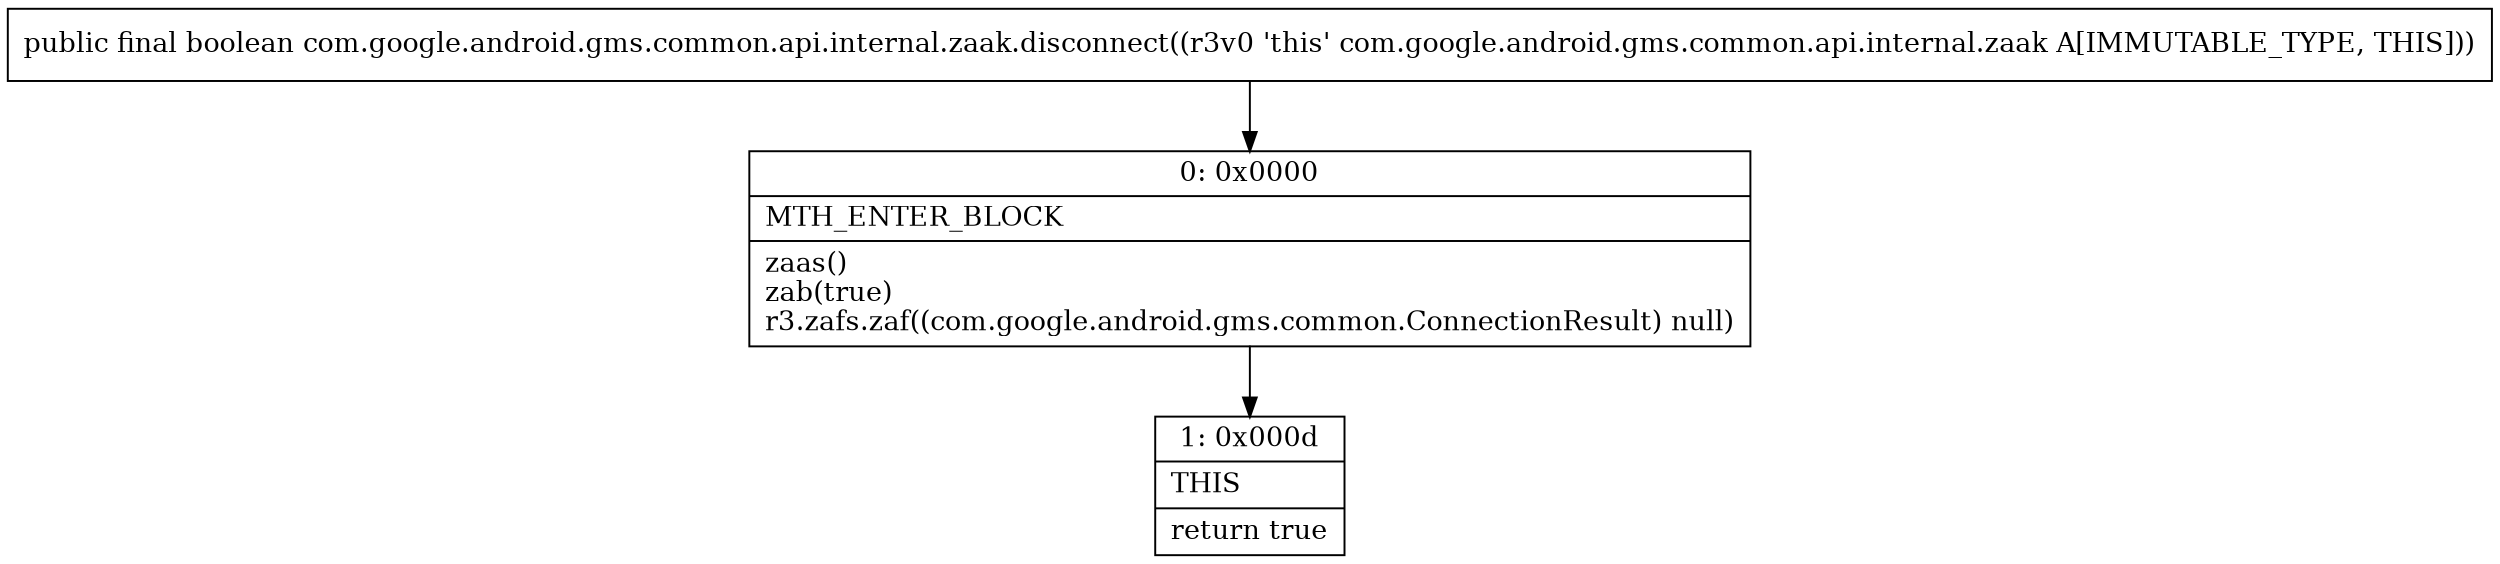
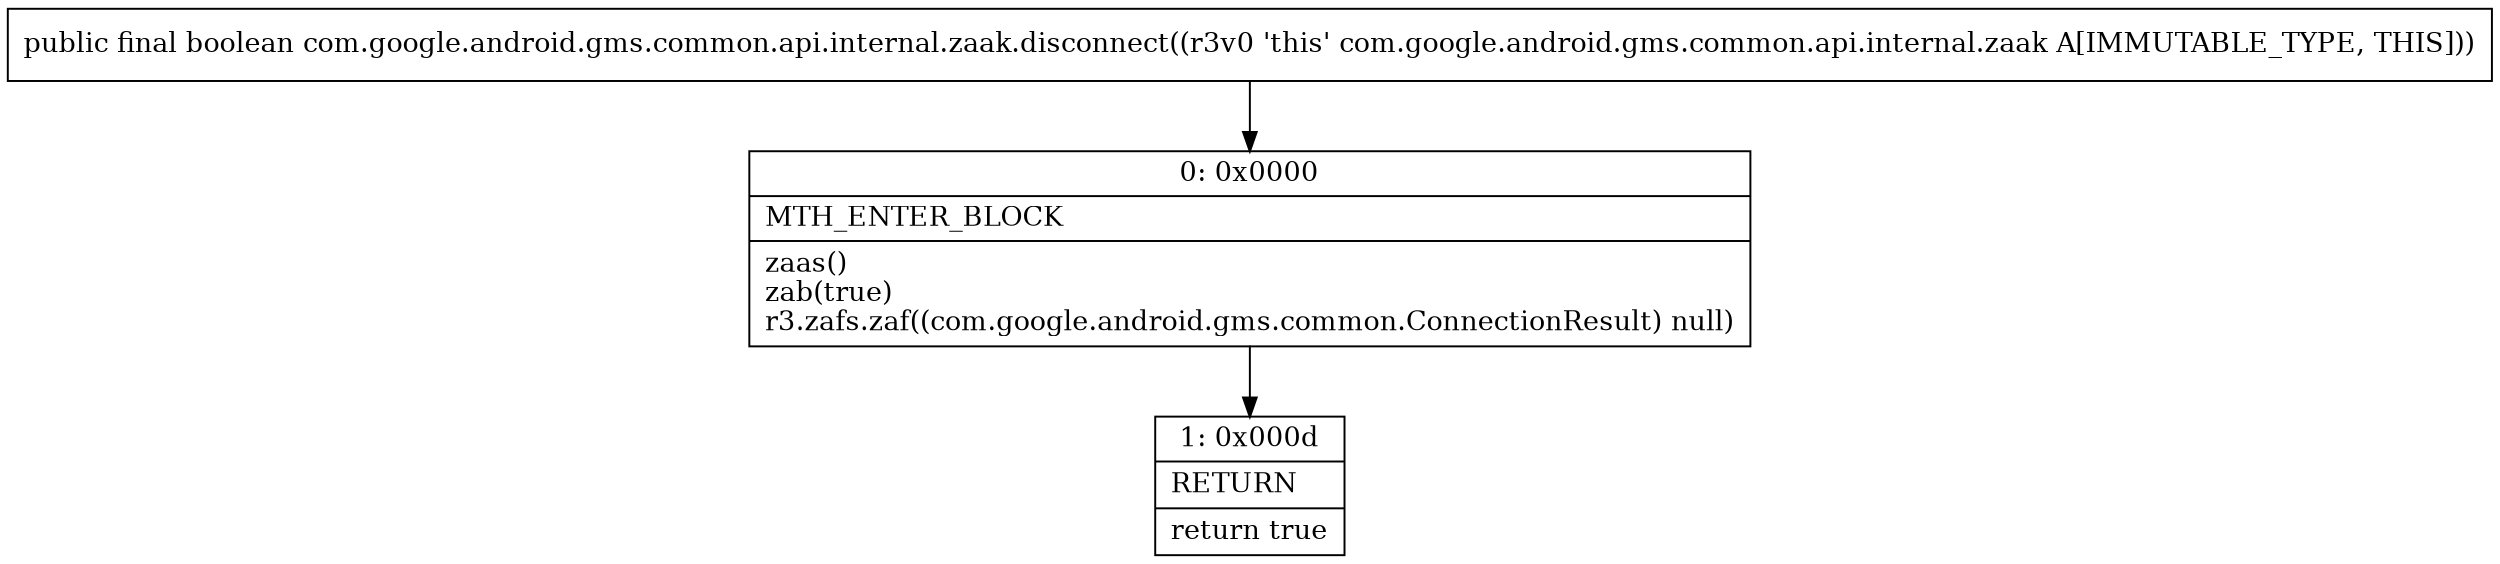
(1207, 484) -> (1234, 484)
